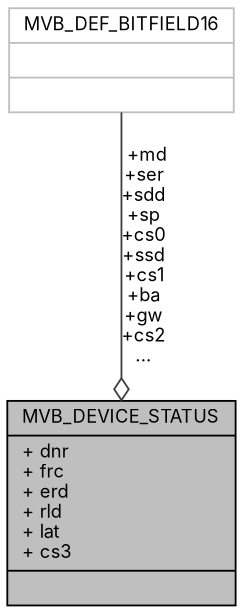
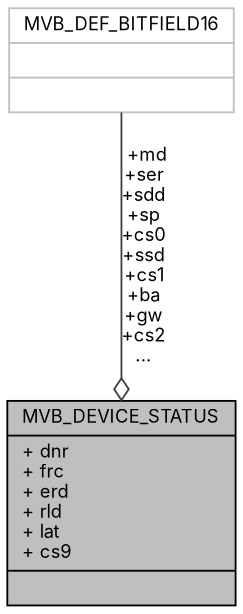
(47, 552) -> (47, 552)
